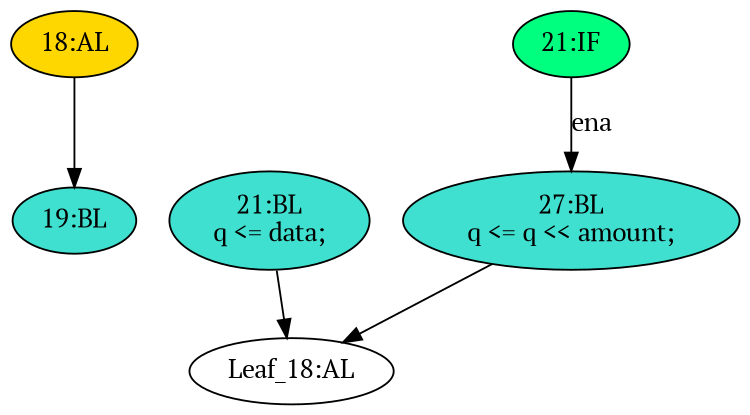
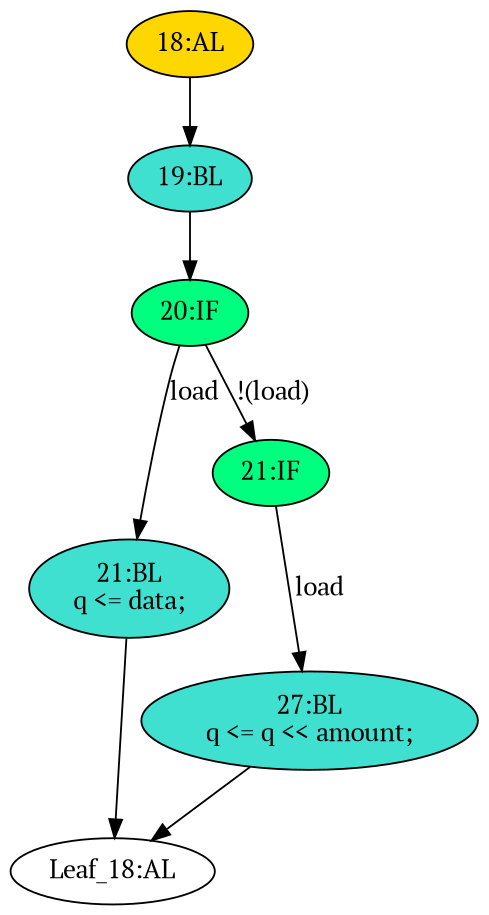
(592, 124) -> (320, 589)
none -> (190, 313)
